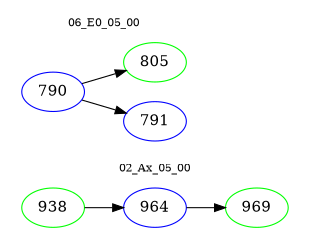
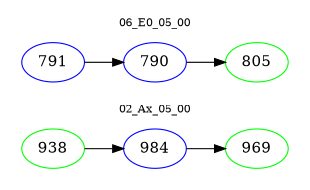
(99, 105) -> (99, 62)
(155, 208) -> (155, 149)
